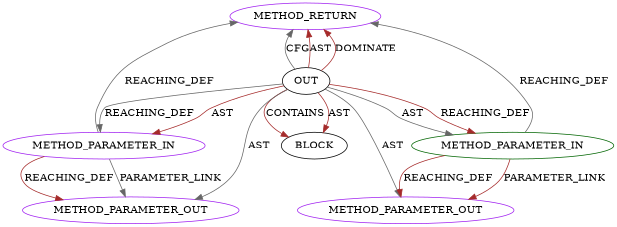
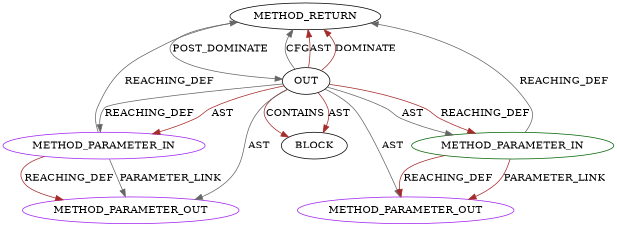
(305, 16) -> (305, 16)
none -> (183, 61)
